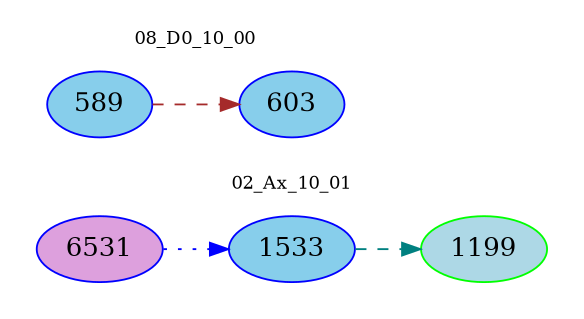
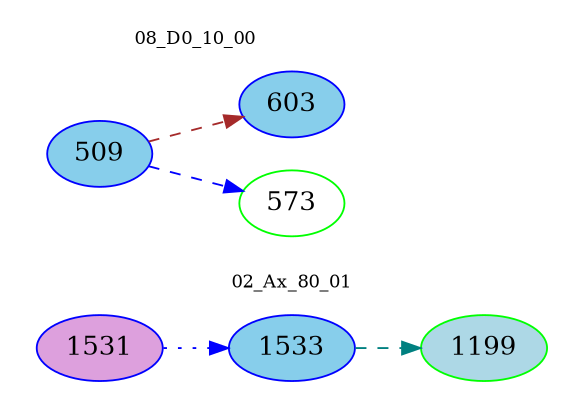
(100, 104) -> (100, 154)
(292, 184) -> (292, 283)
none -> (292, 203)
(100, 249) -> (100, 348)
